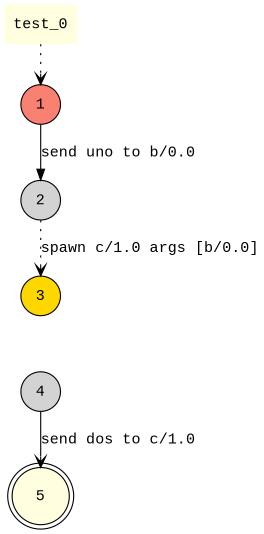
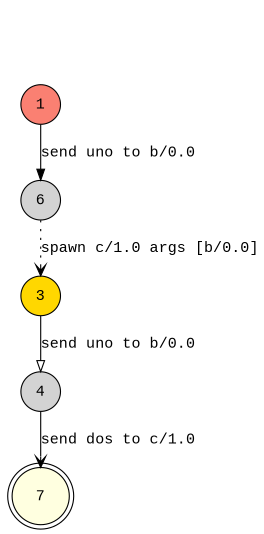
(41, 24) -> none
(41, 200) -> (41, 200)
none -> (41, 338)
(41, 496) -> (41, 496)
